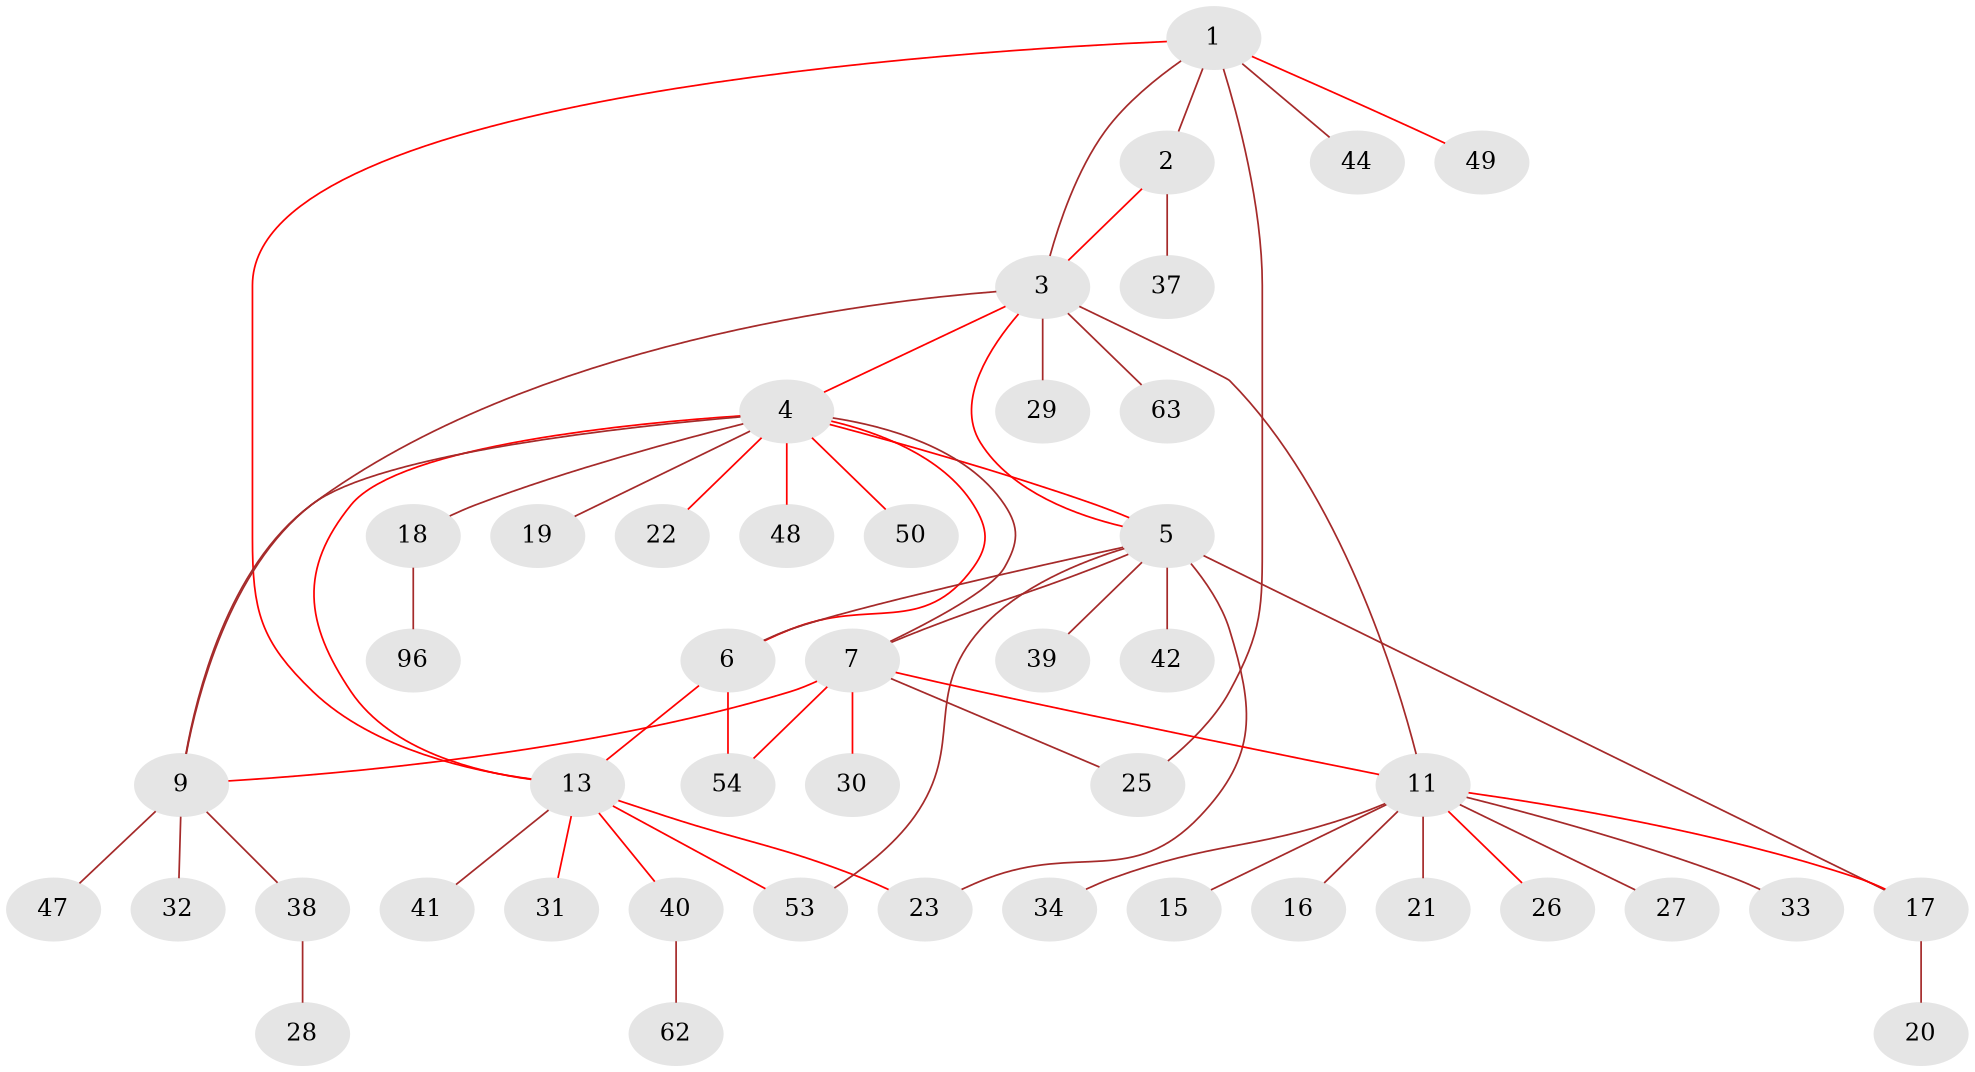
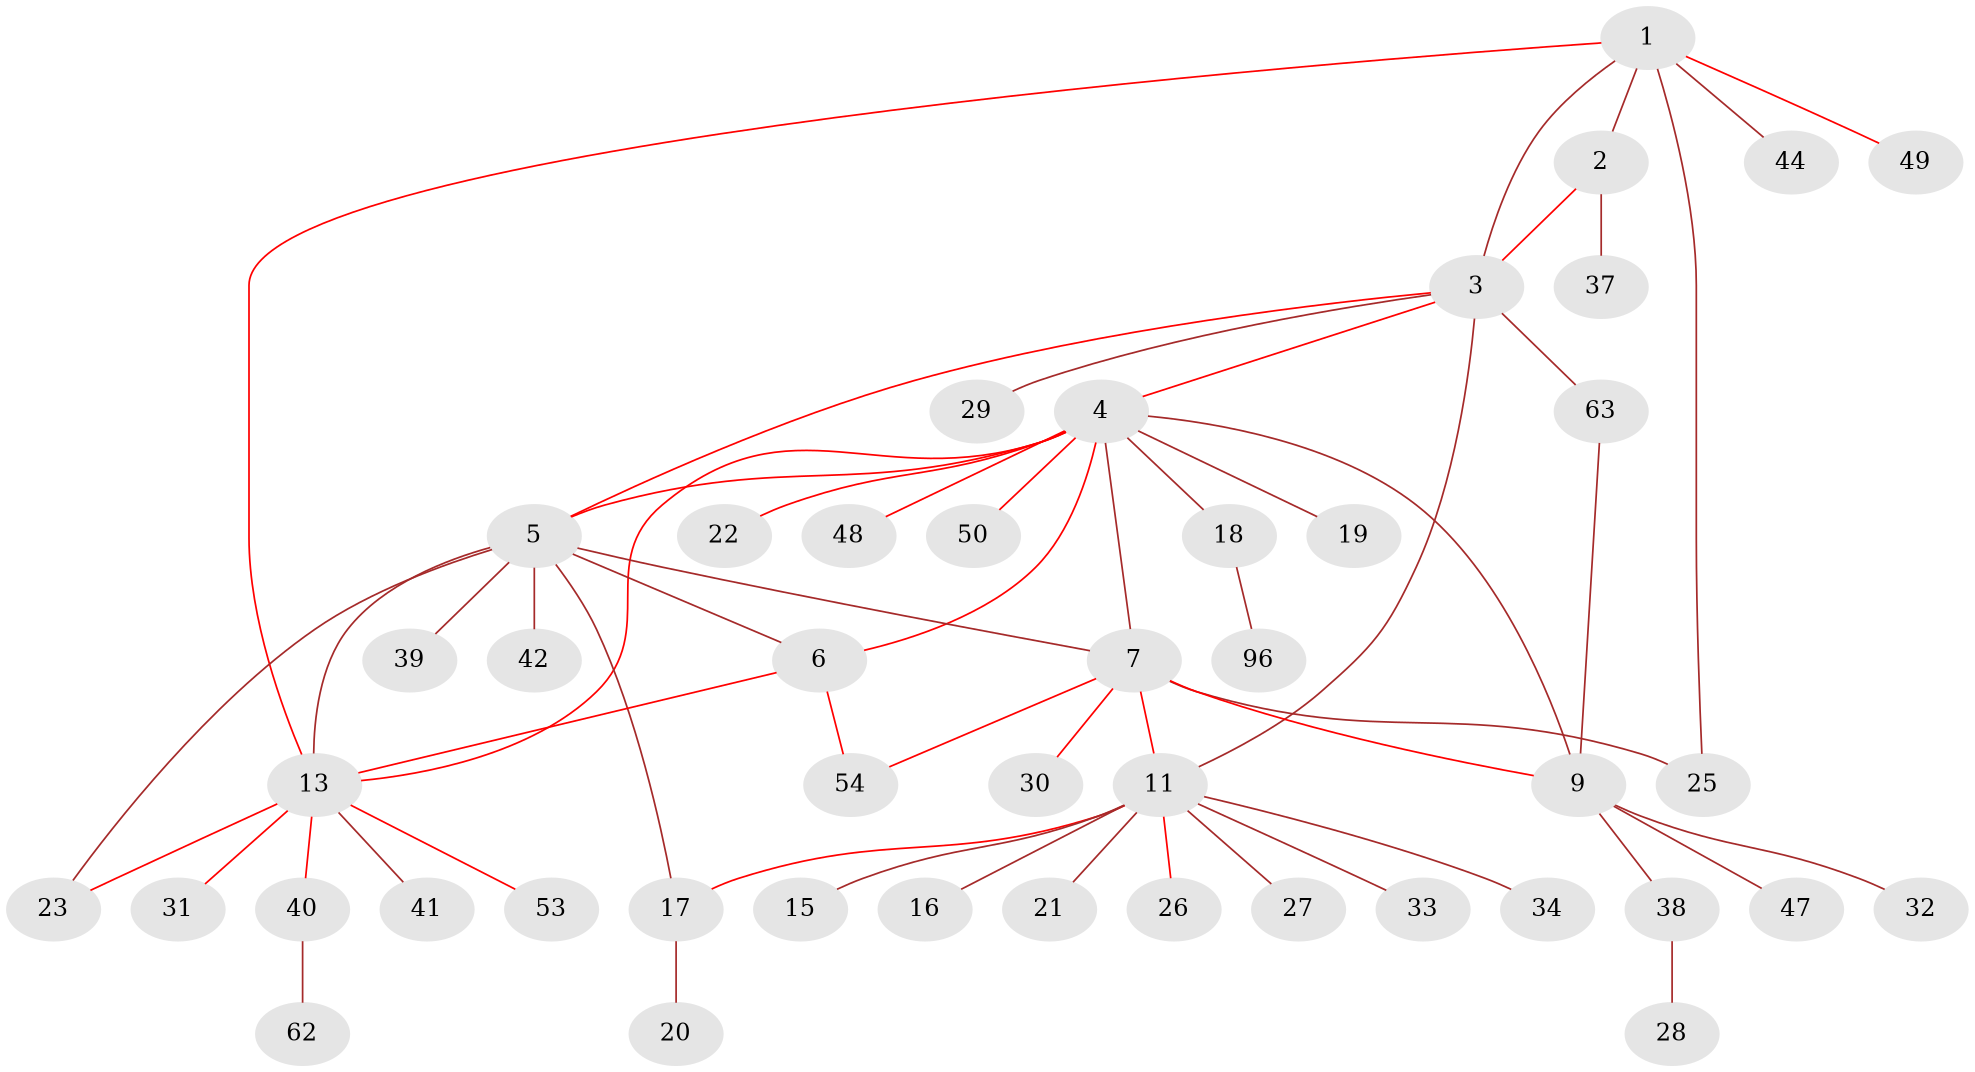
(505, 400) -> (1590, 598)
(956, 670) -> (360, 616)
